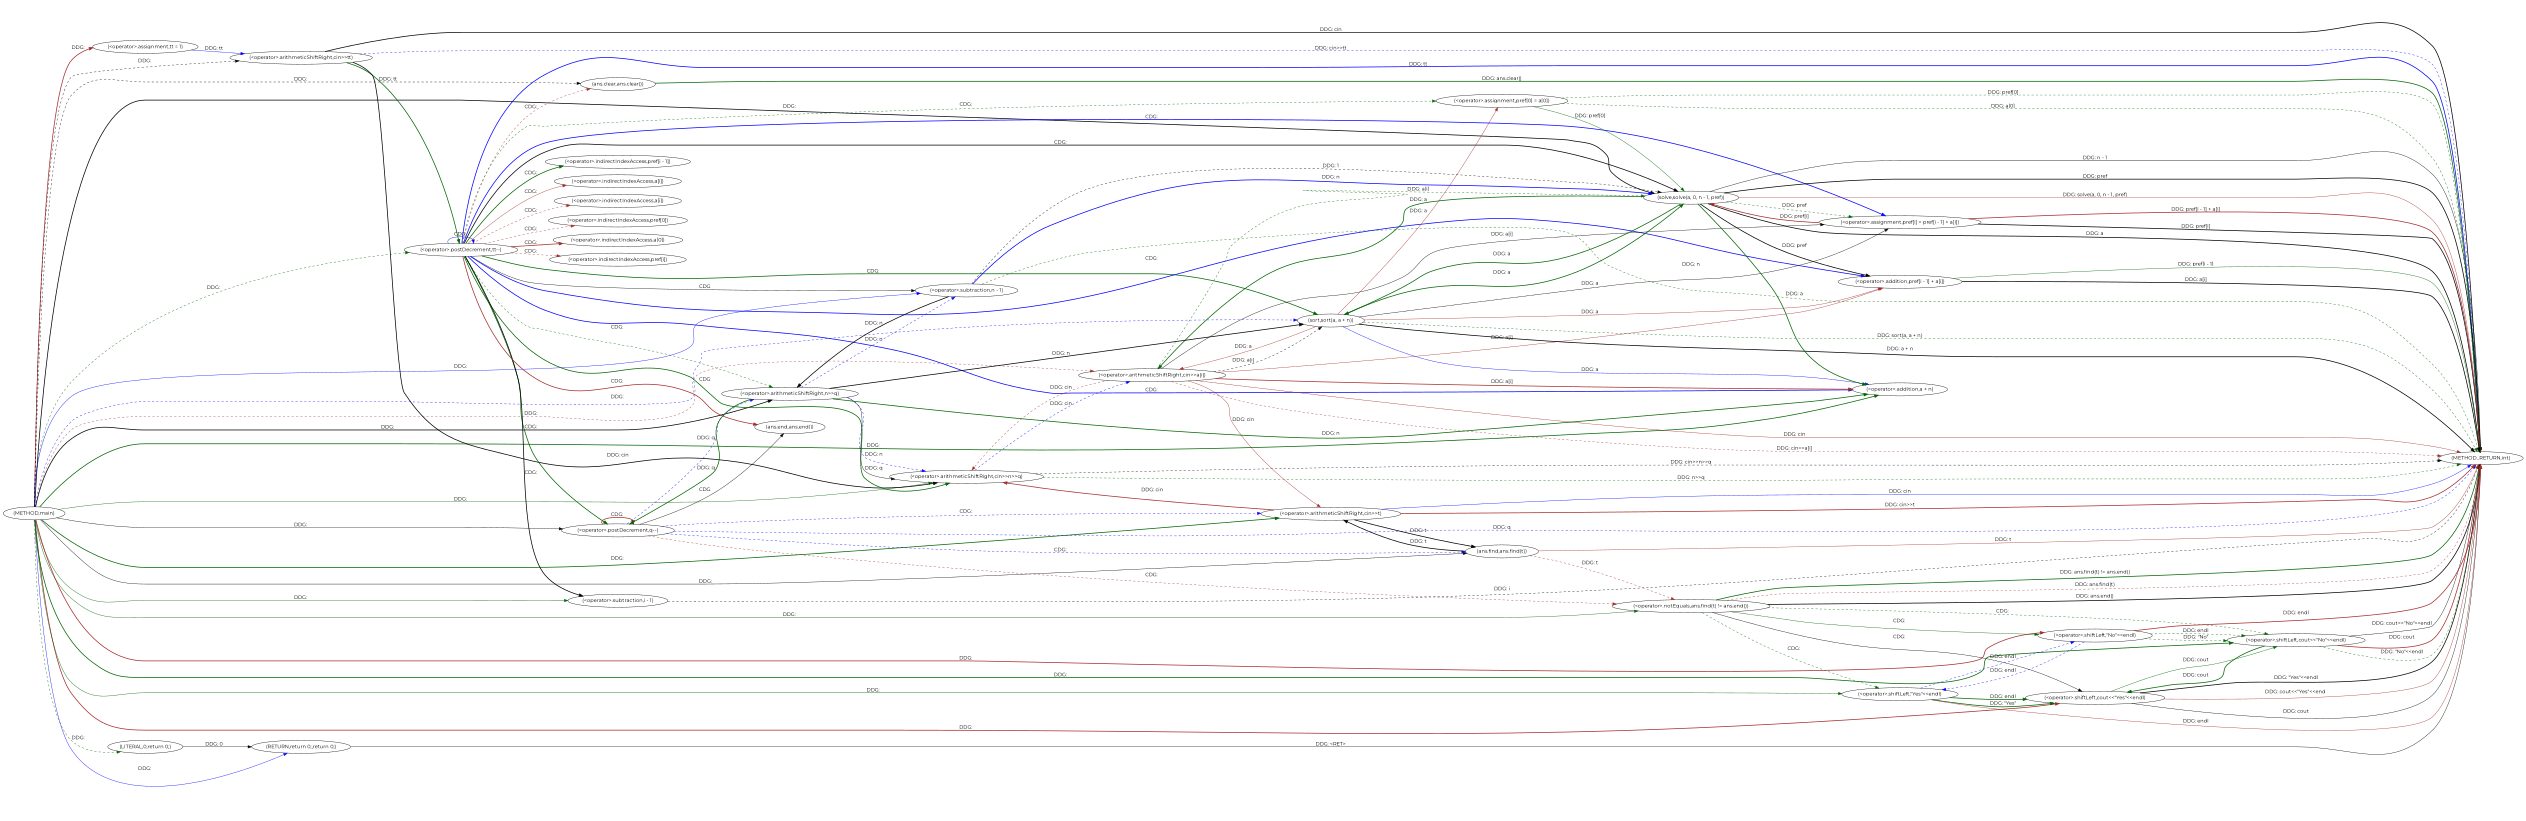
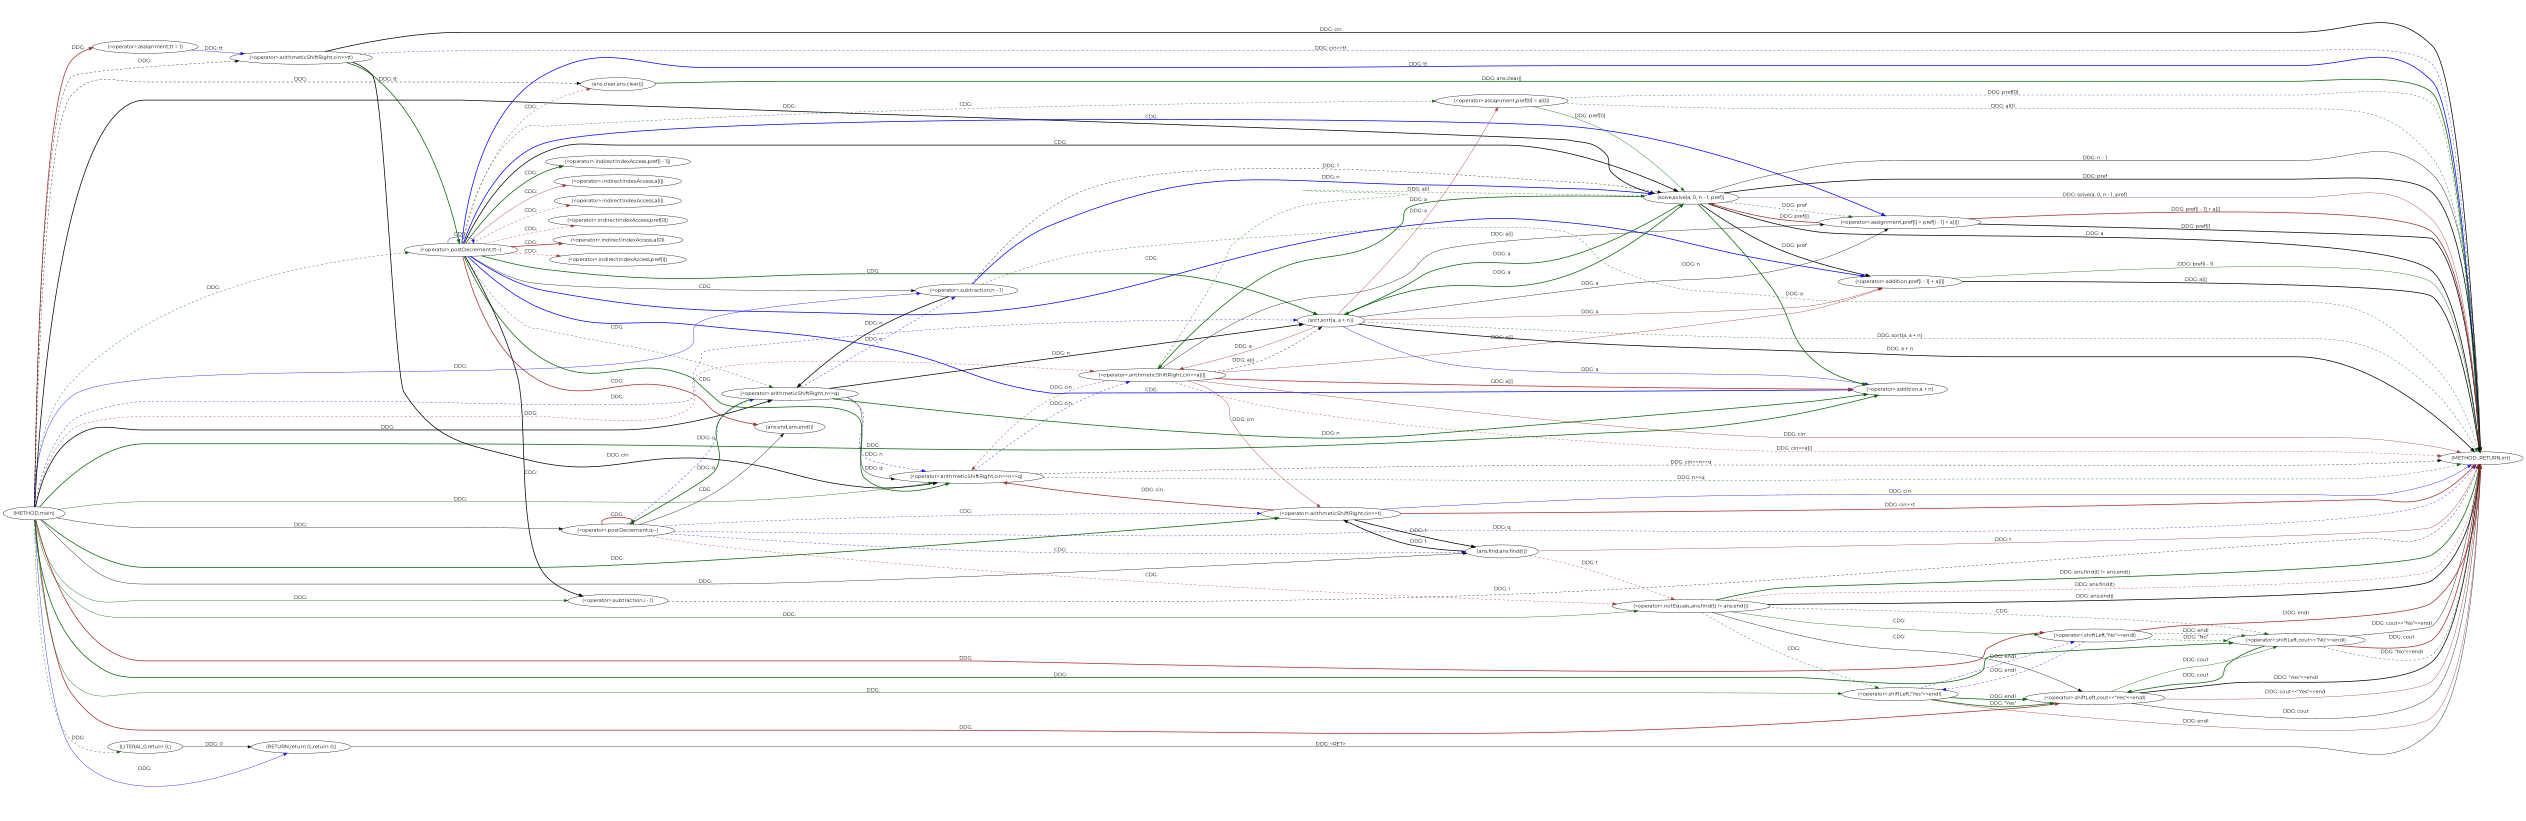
(527, 438) -> none
